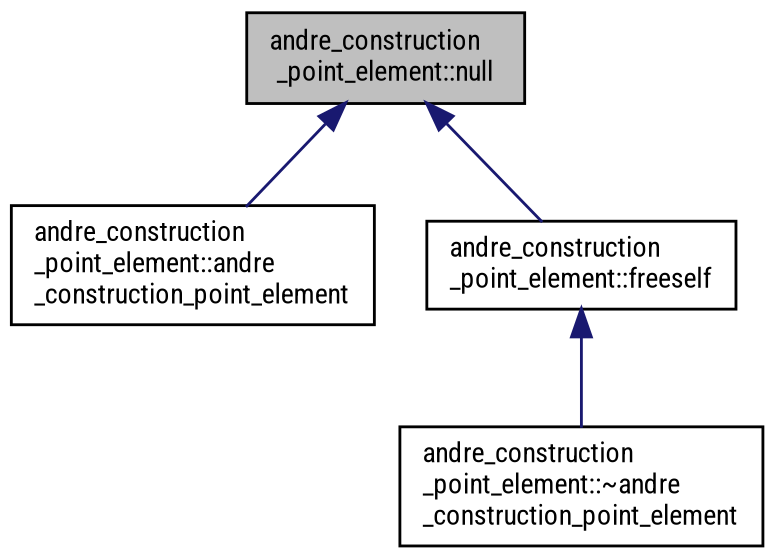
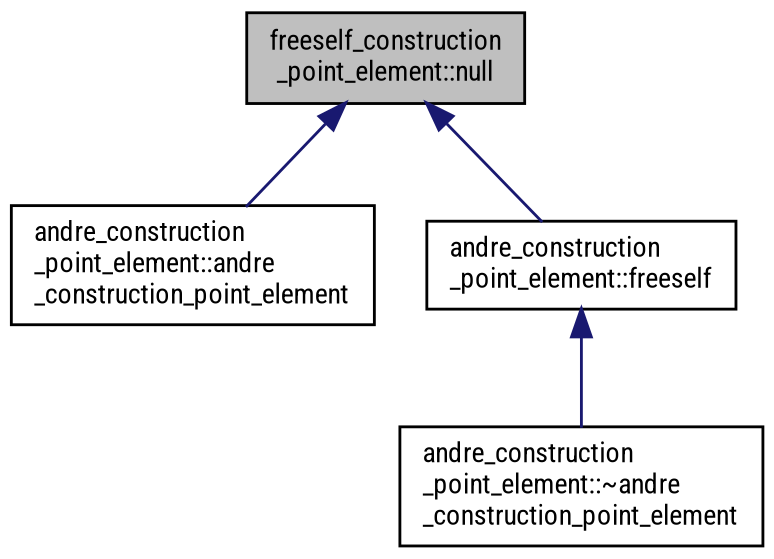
(386, 58) -> (386, 58)
